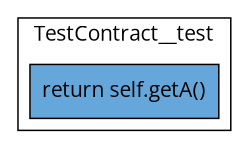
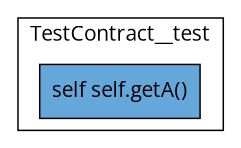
(124, 91) -> (120, 91)
